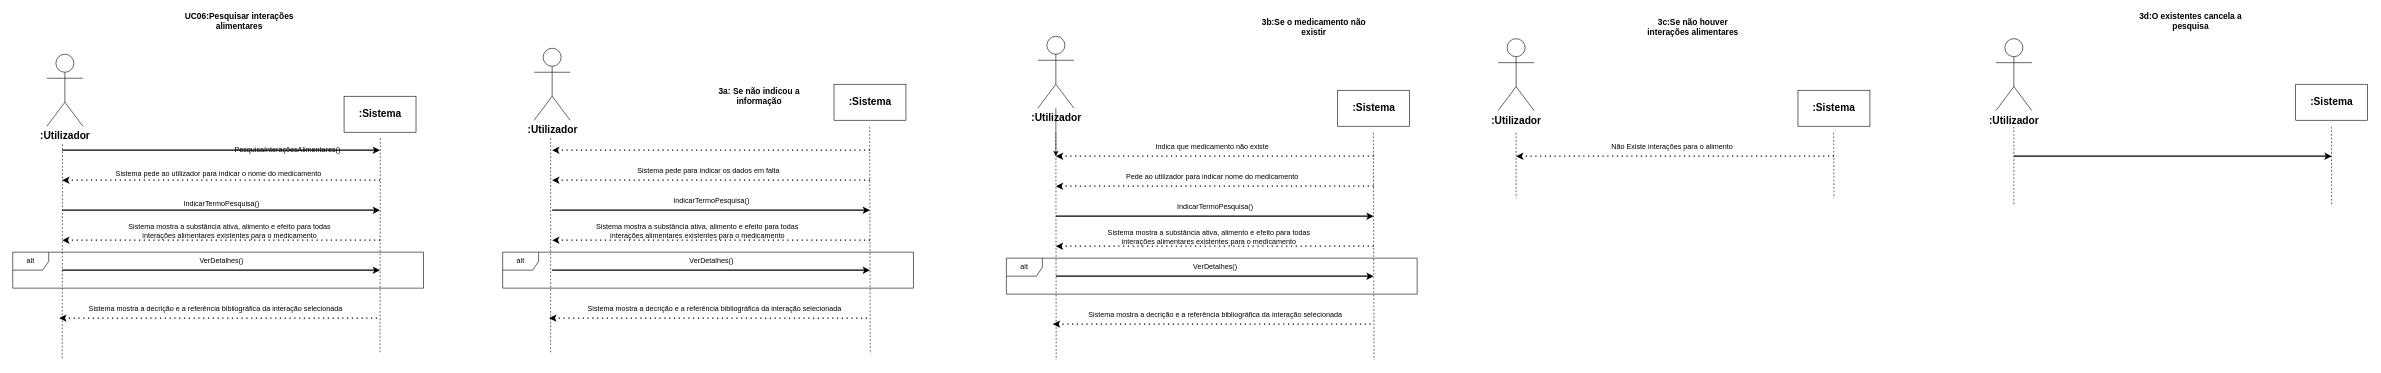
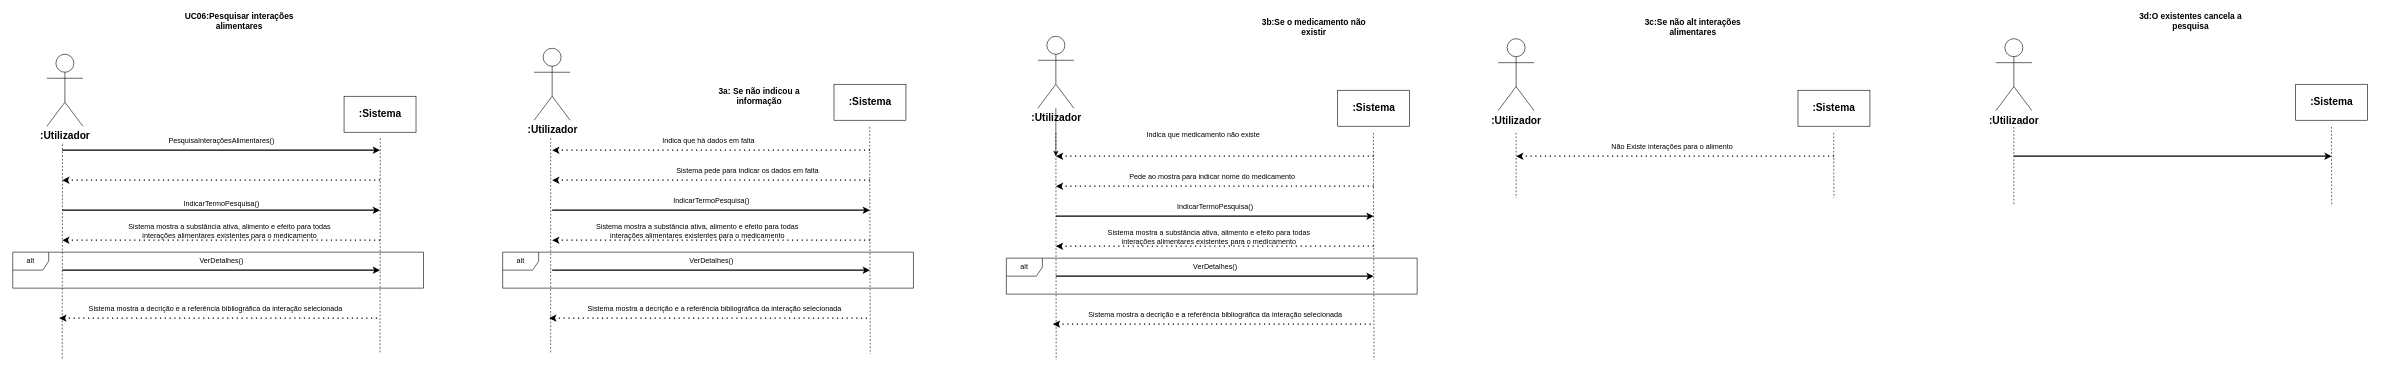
(1694, 27) -> (1694, 27)
none -> (708, 141)
(1212, 147) -> (1203, 135)
(287, 150) -> (221, 141)
(708, 171) -> (747, 171)
(218, 174) -> none
(1213, 177) -> (1213, 177)
